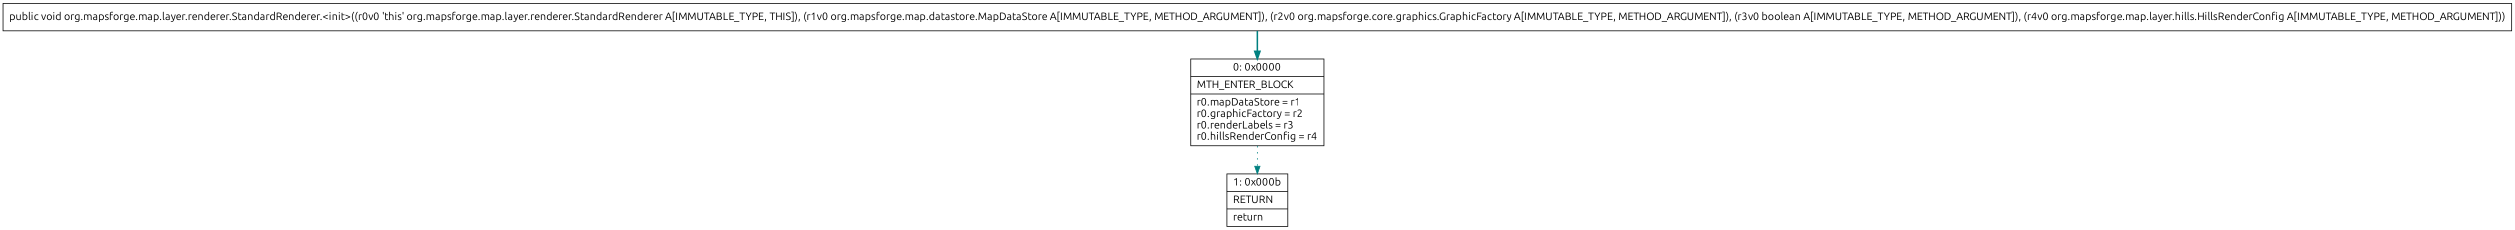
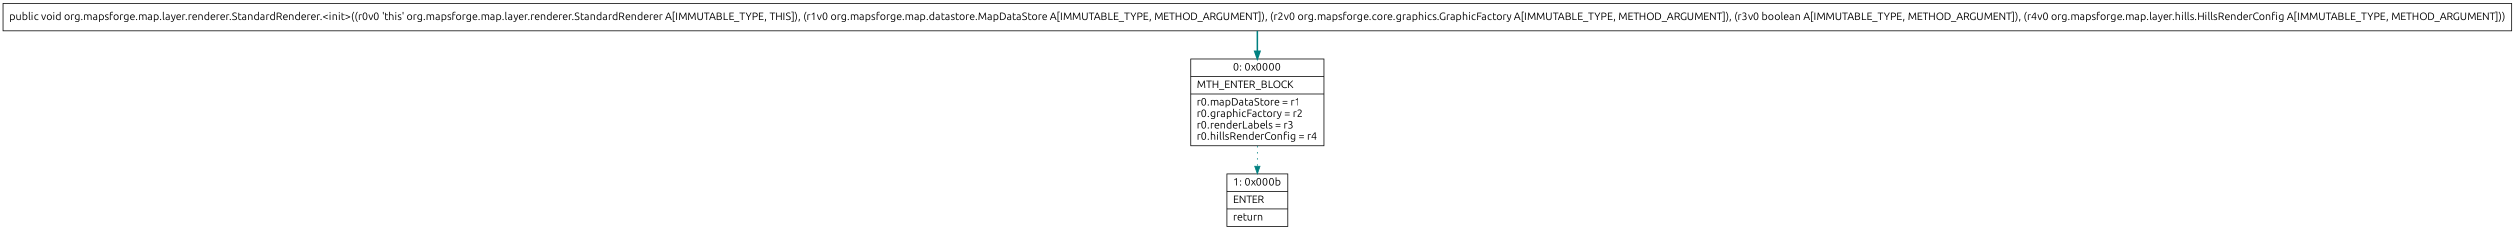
(1253, 200) -> (1249, 200)
